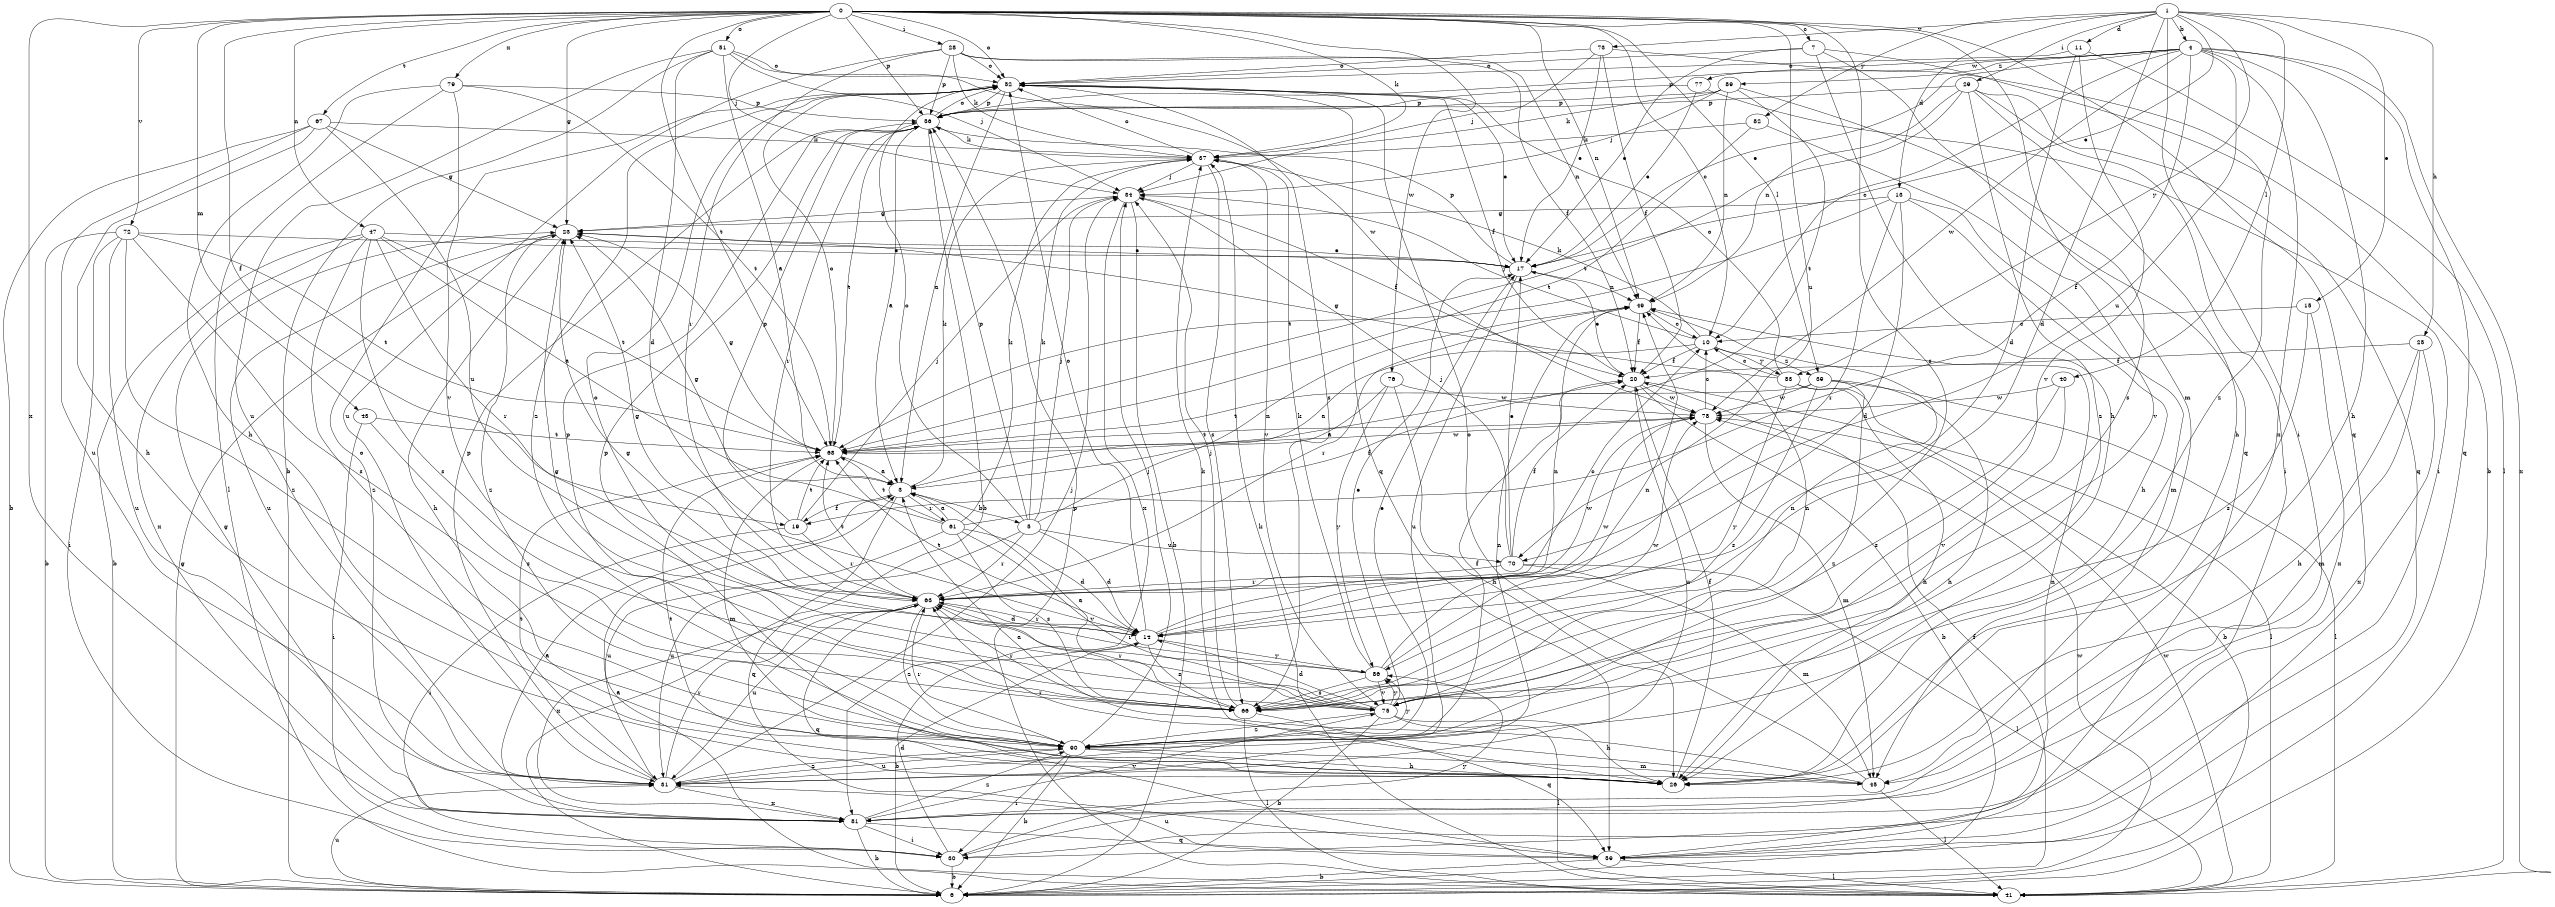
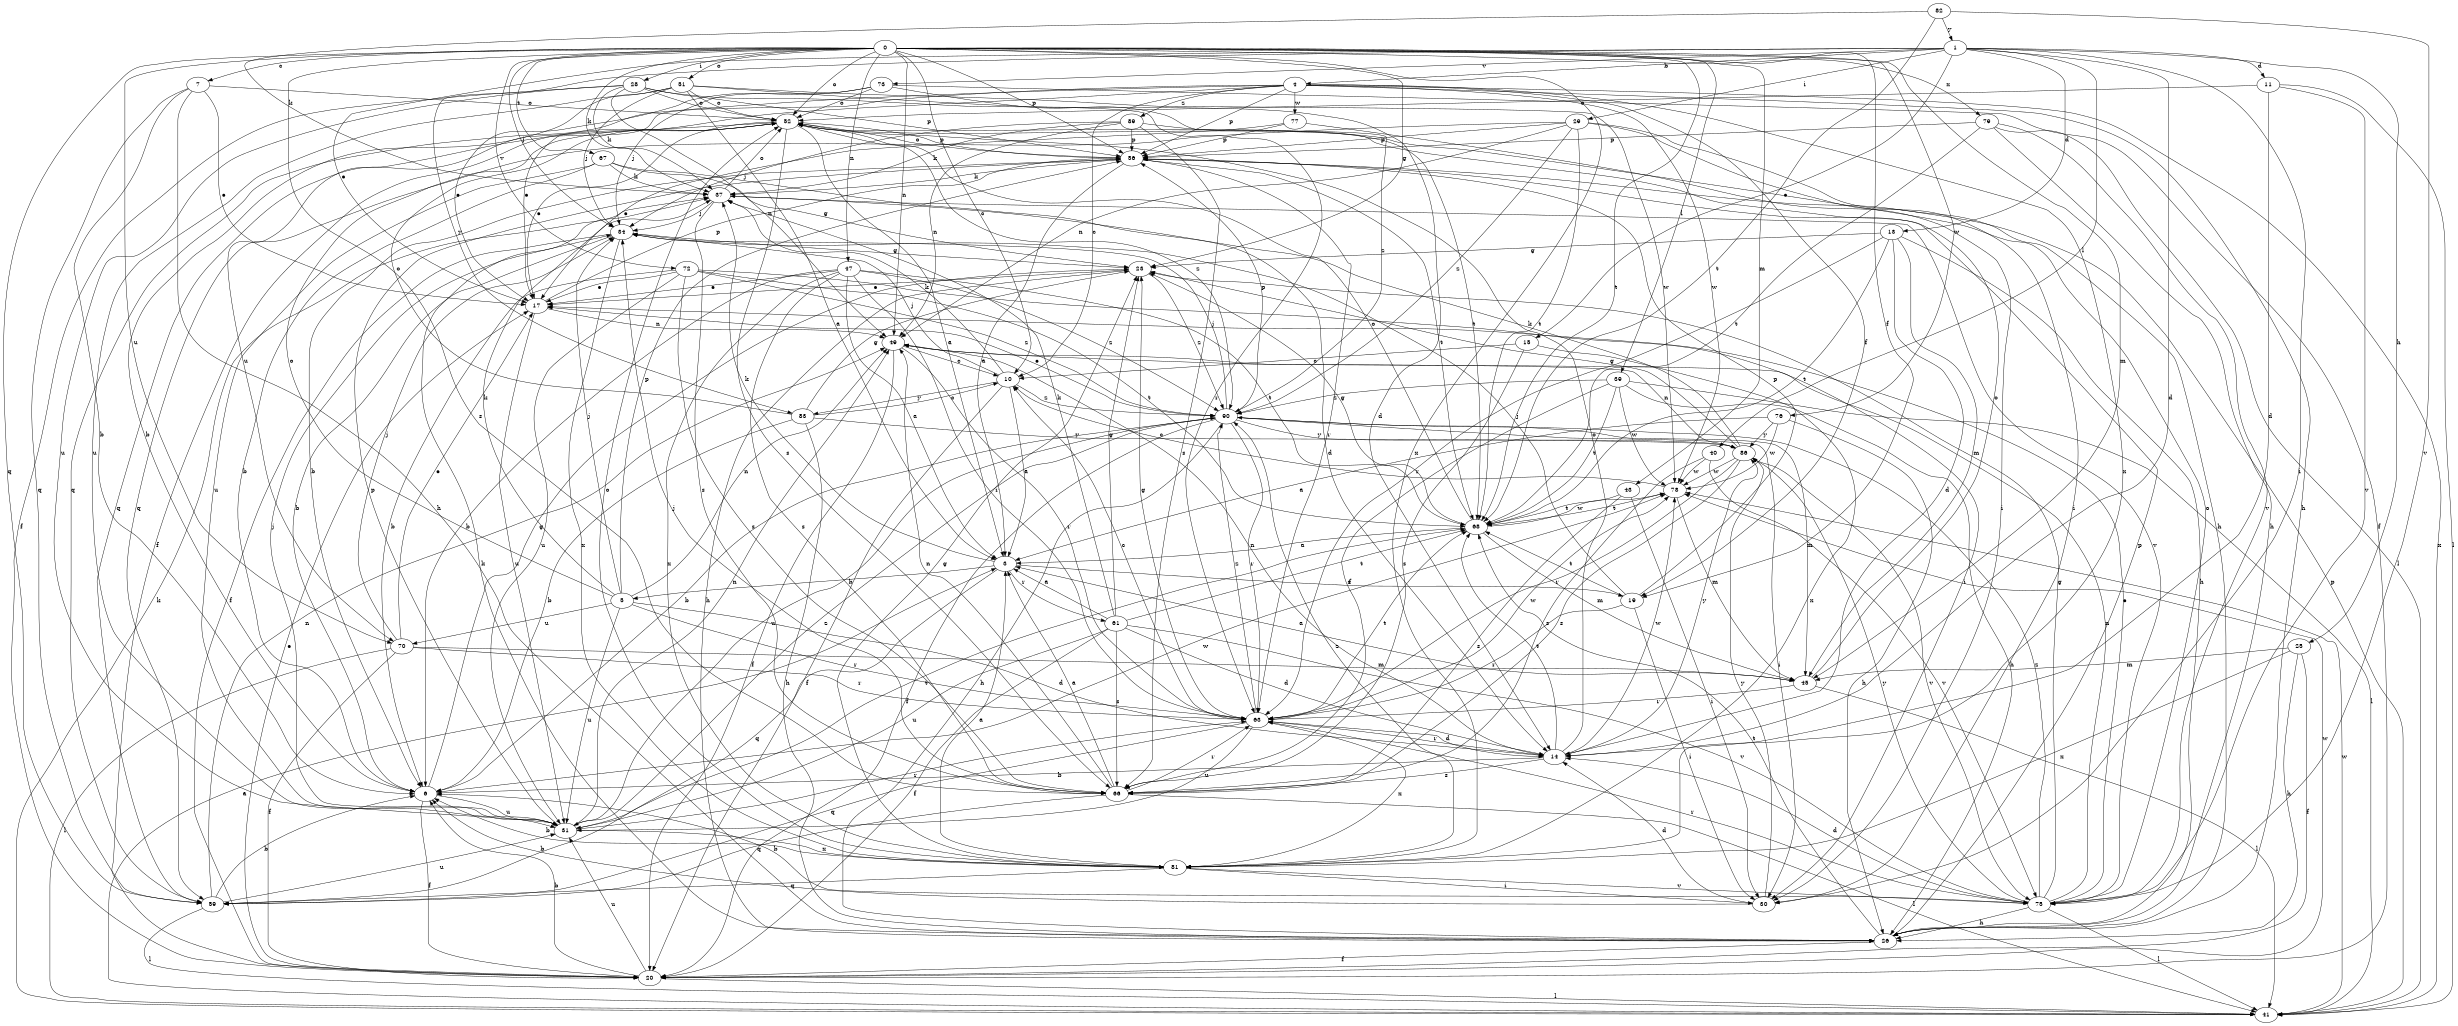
(1953, 28) -> (1946, 27)
(1762, 357) -> (1106, 410)
(473, 380) -> (1330, 453)
(269, 515) -> none
(671, 732) -> none
